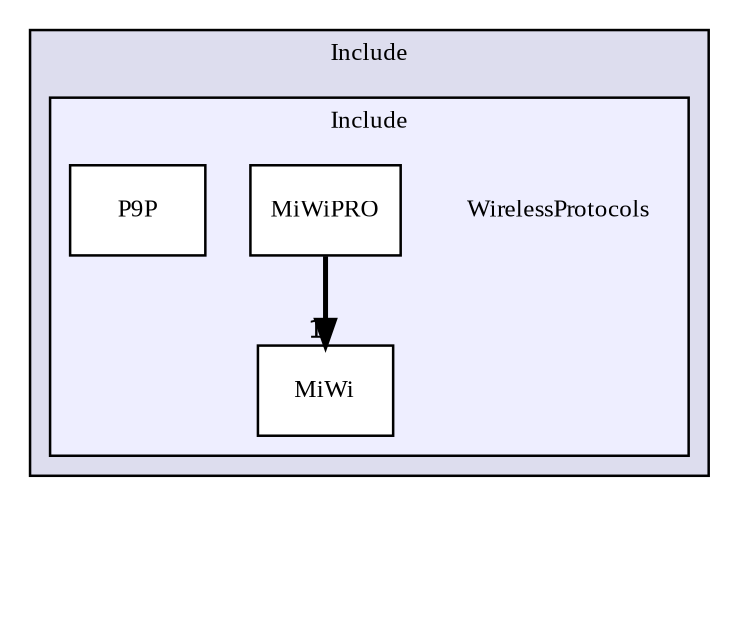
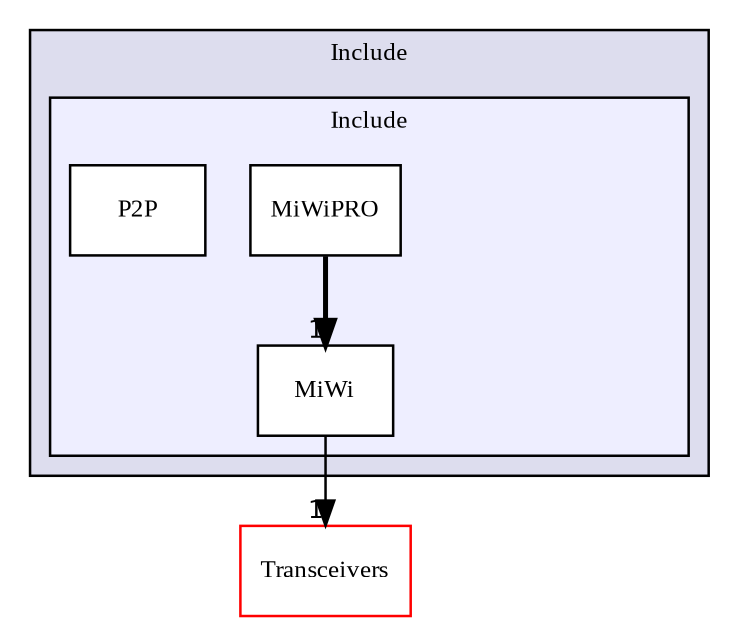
(138, 210) -> (138, 210)
(558, 210) -> none
none -> (326, 571)
